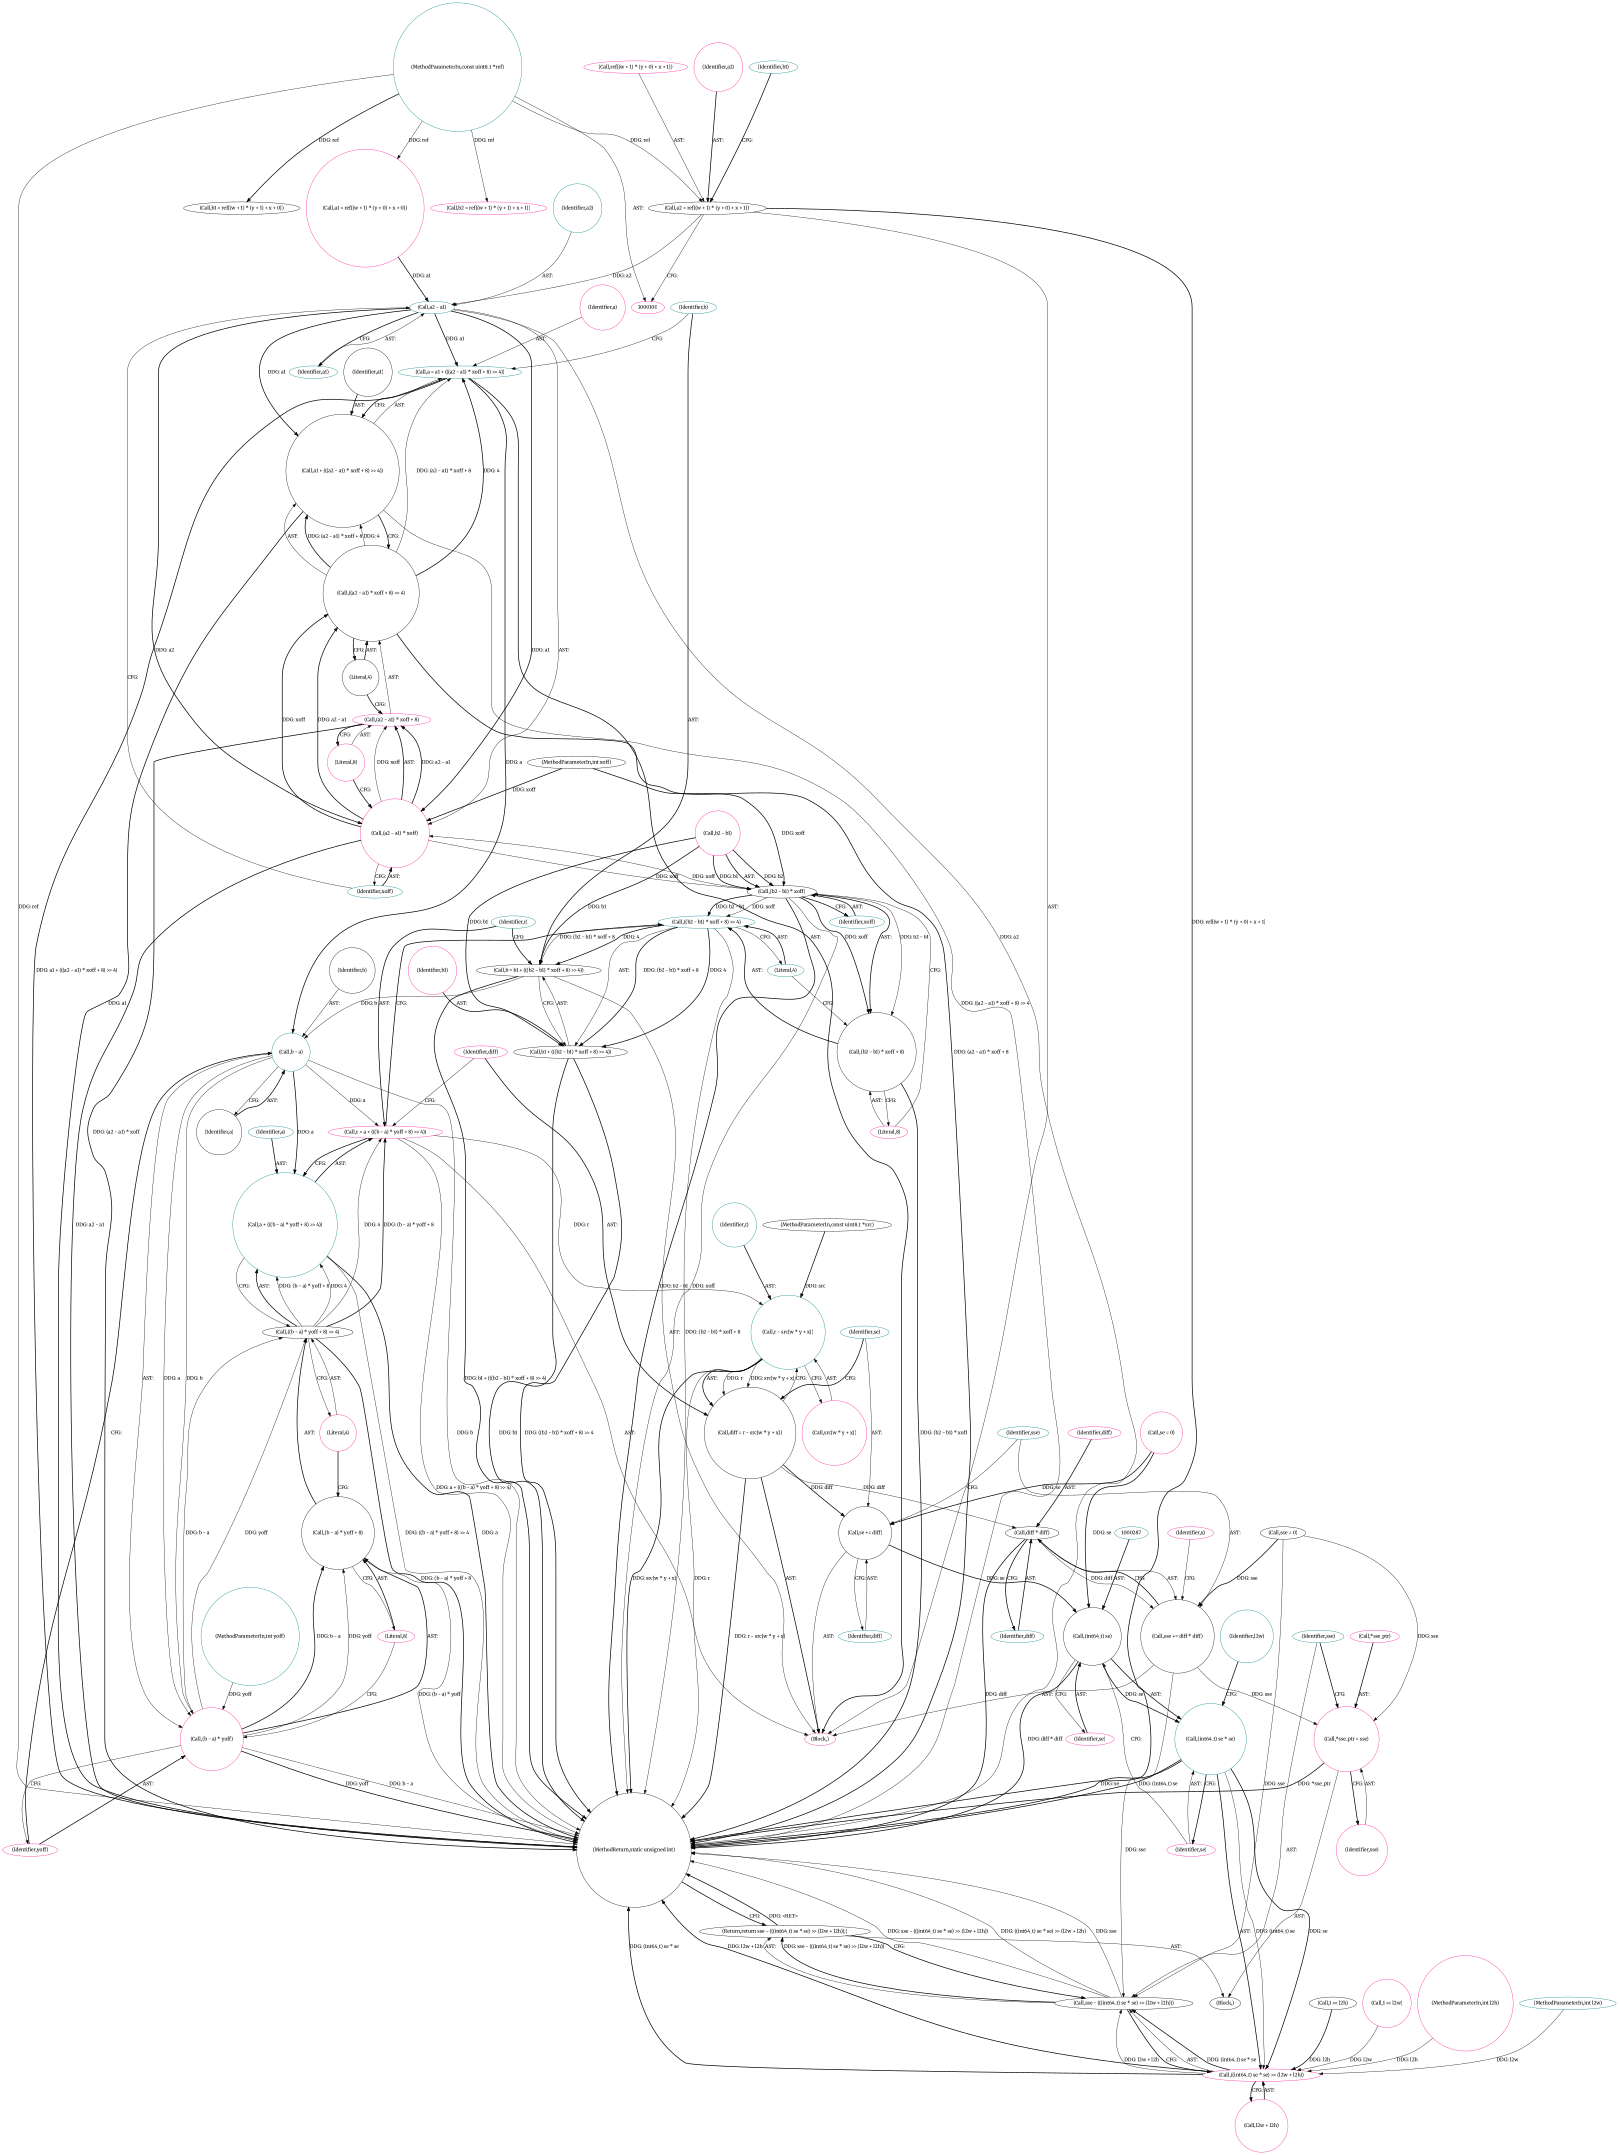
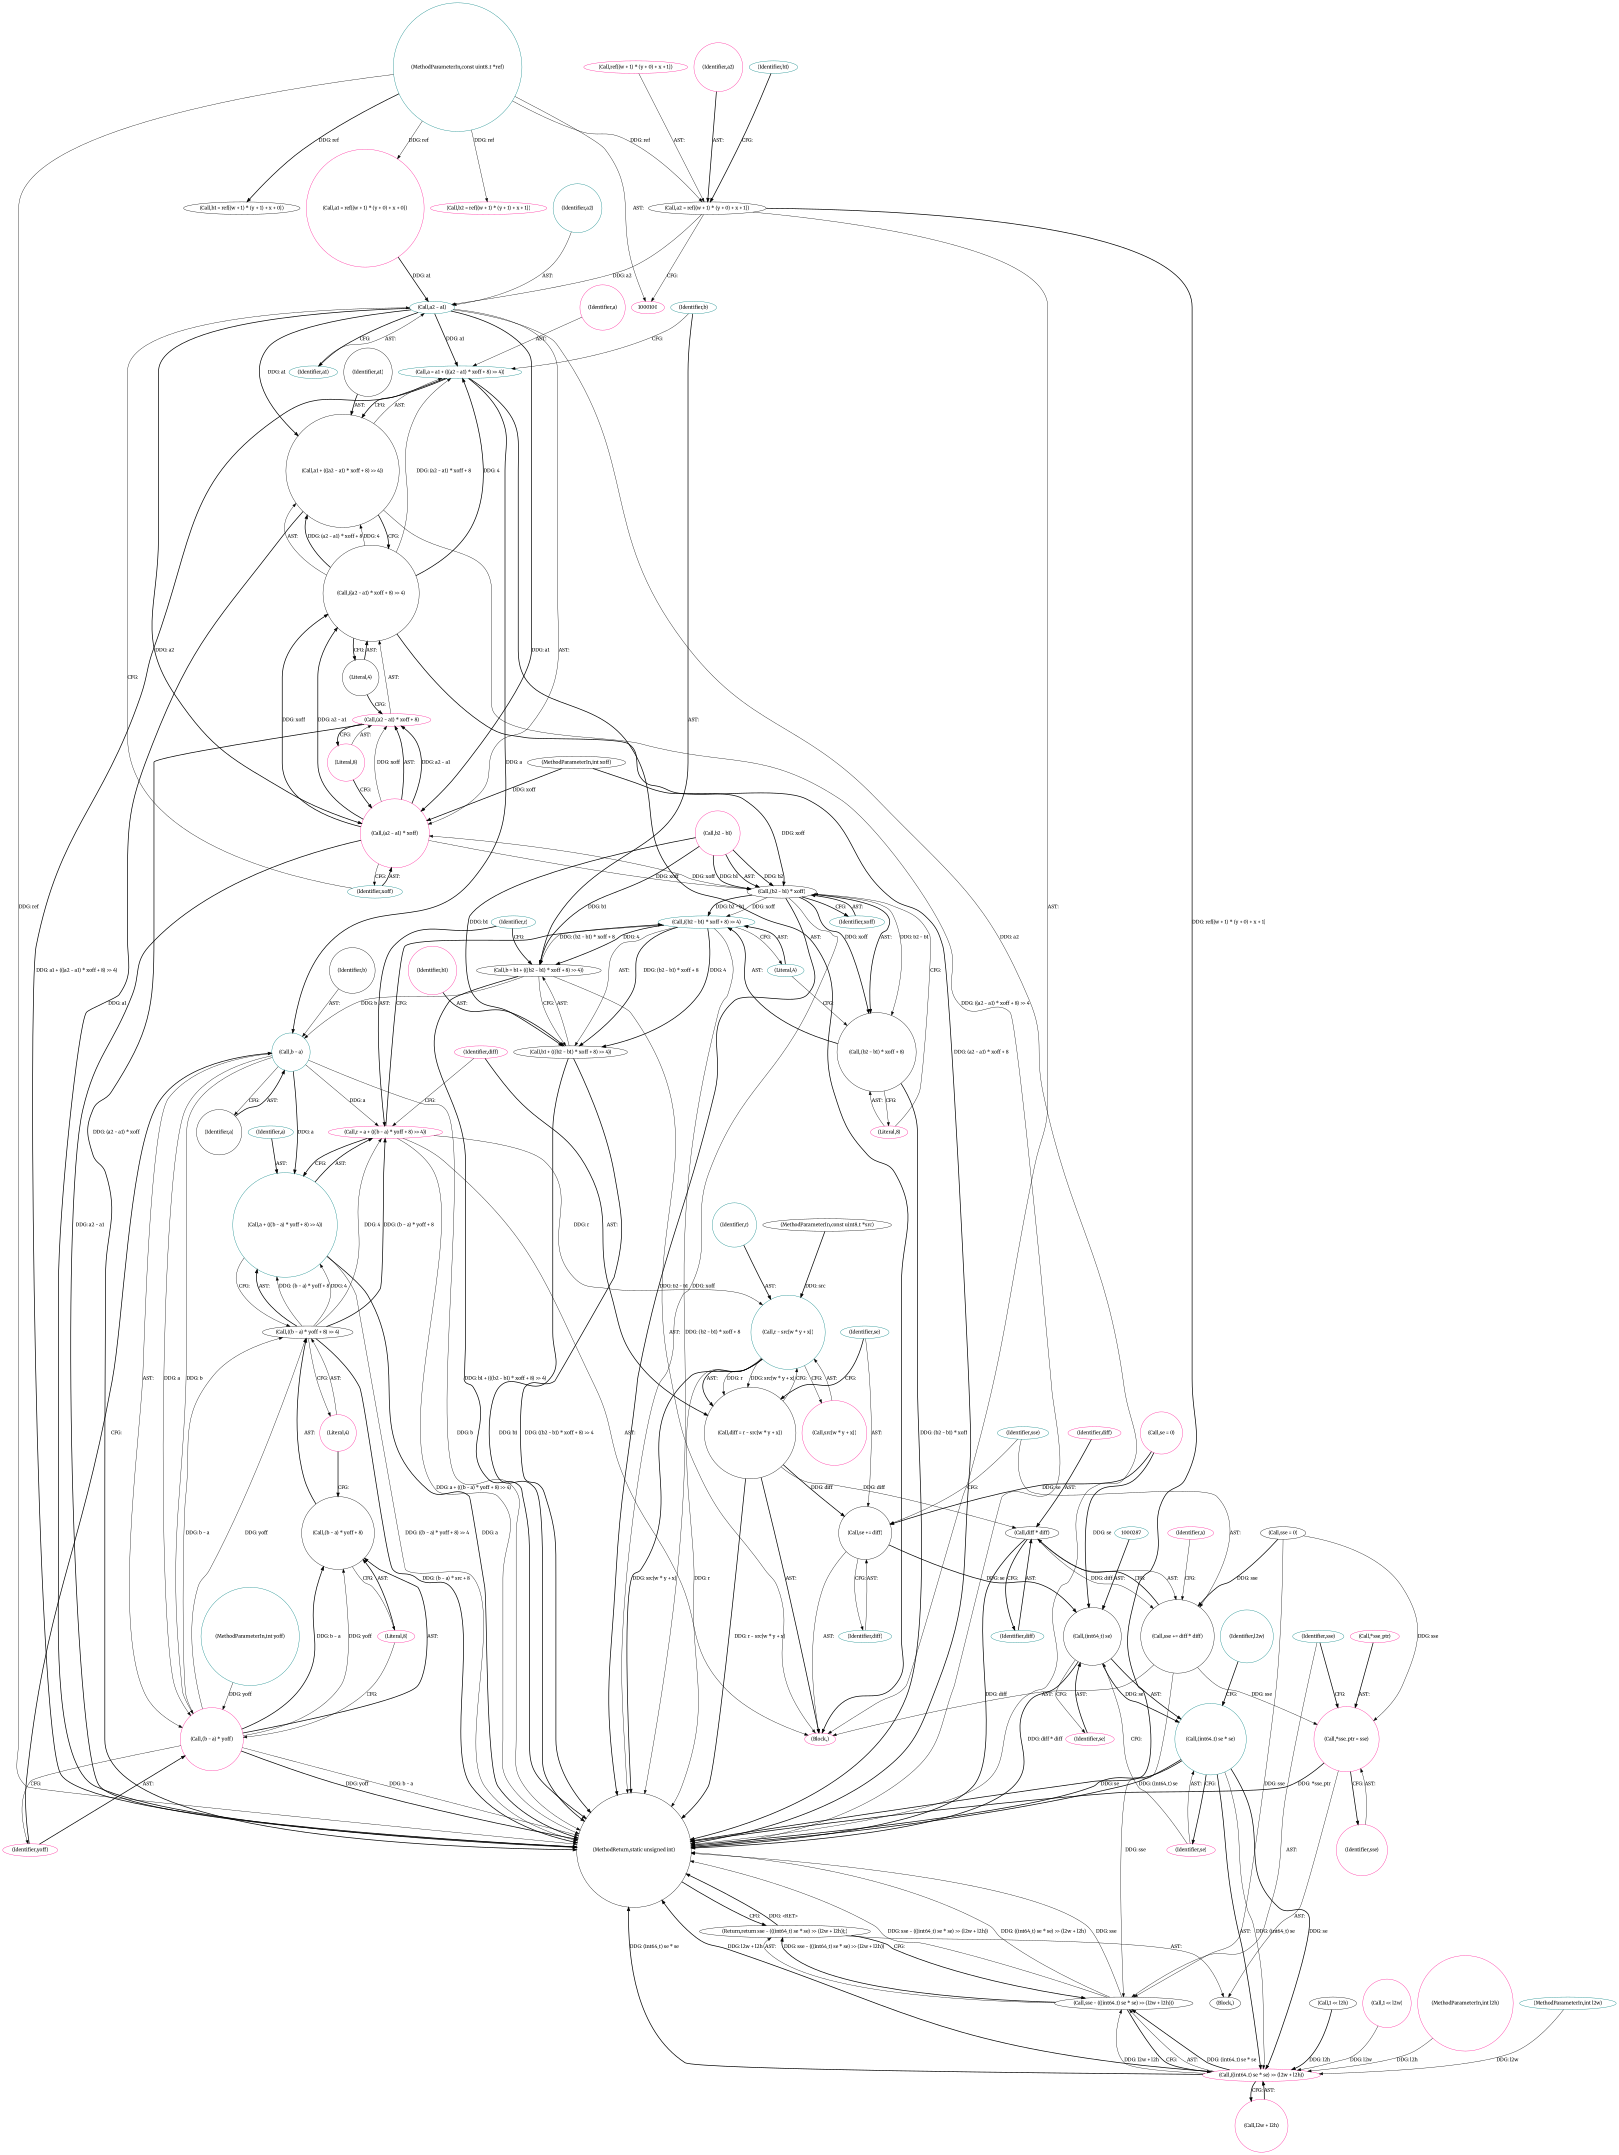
(446, 1578) -> (446, 1578)
(420, 1704) -> none
